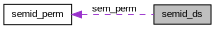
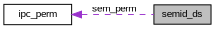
(38, 15) -> (38, 15)
